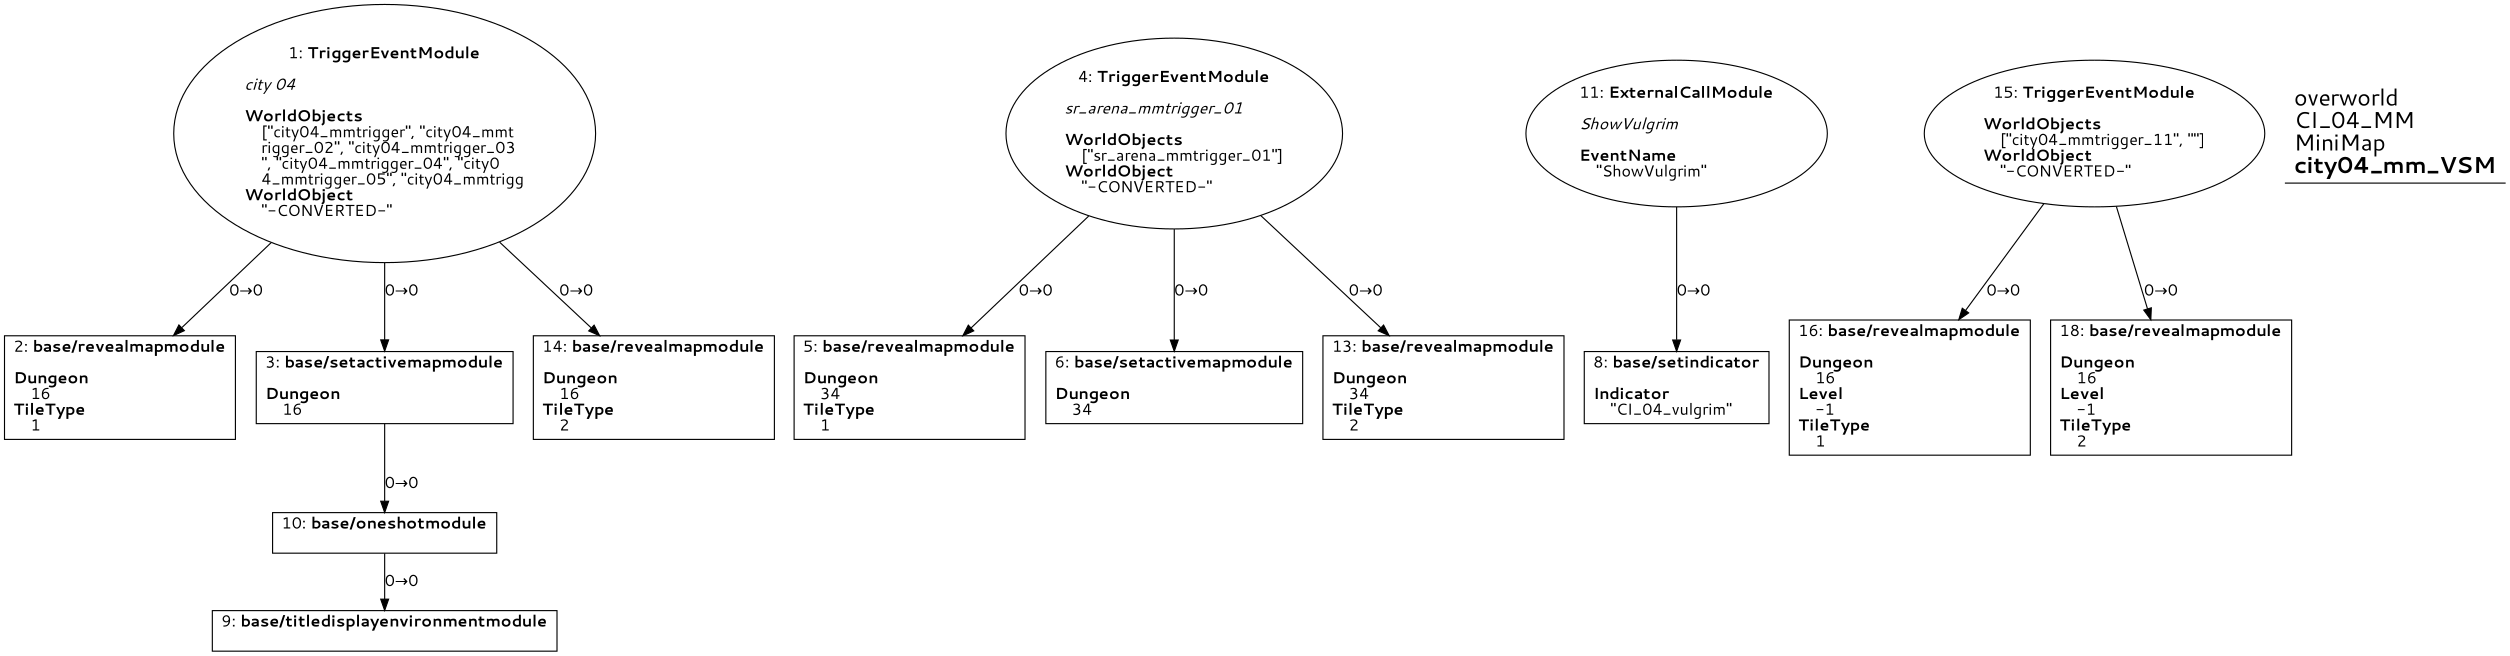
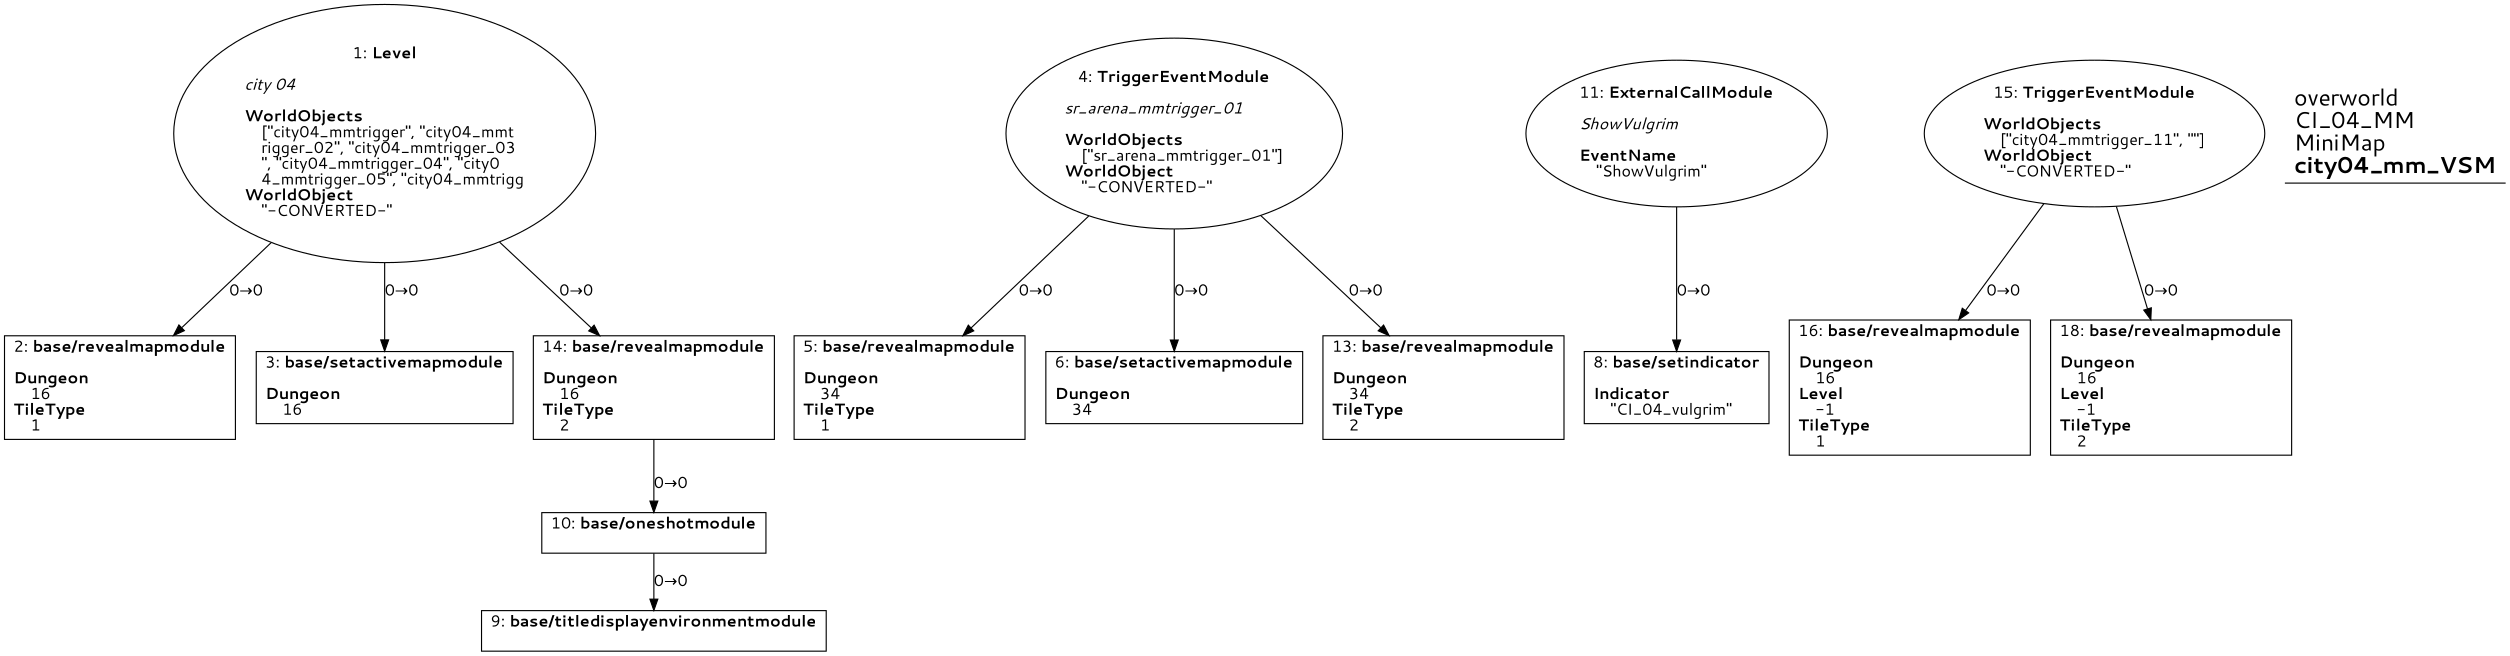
(394, 54) -> (394, 54)
(385, 462) -> (654, 470)
